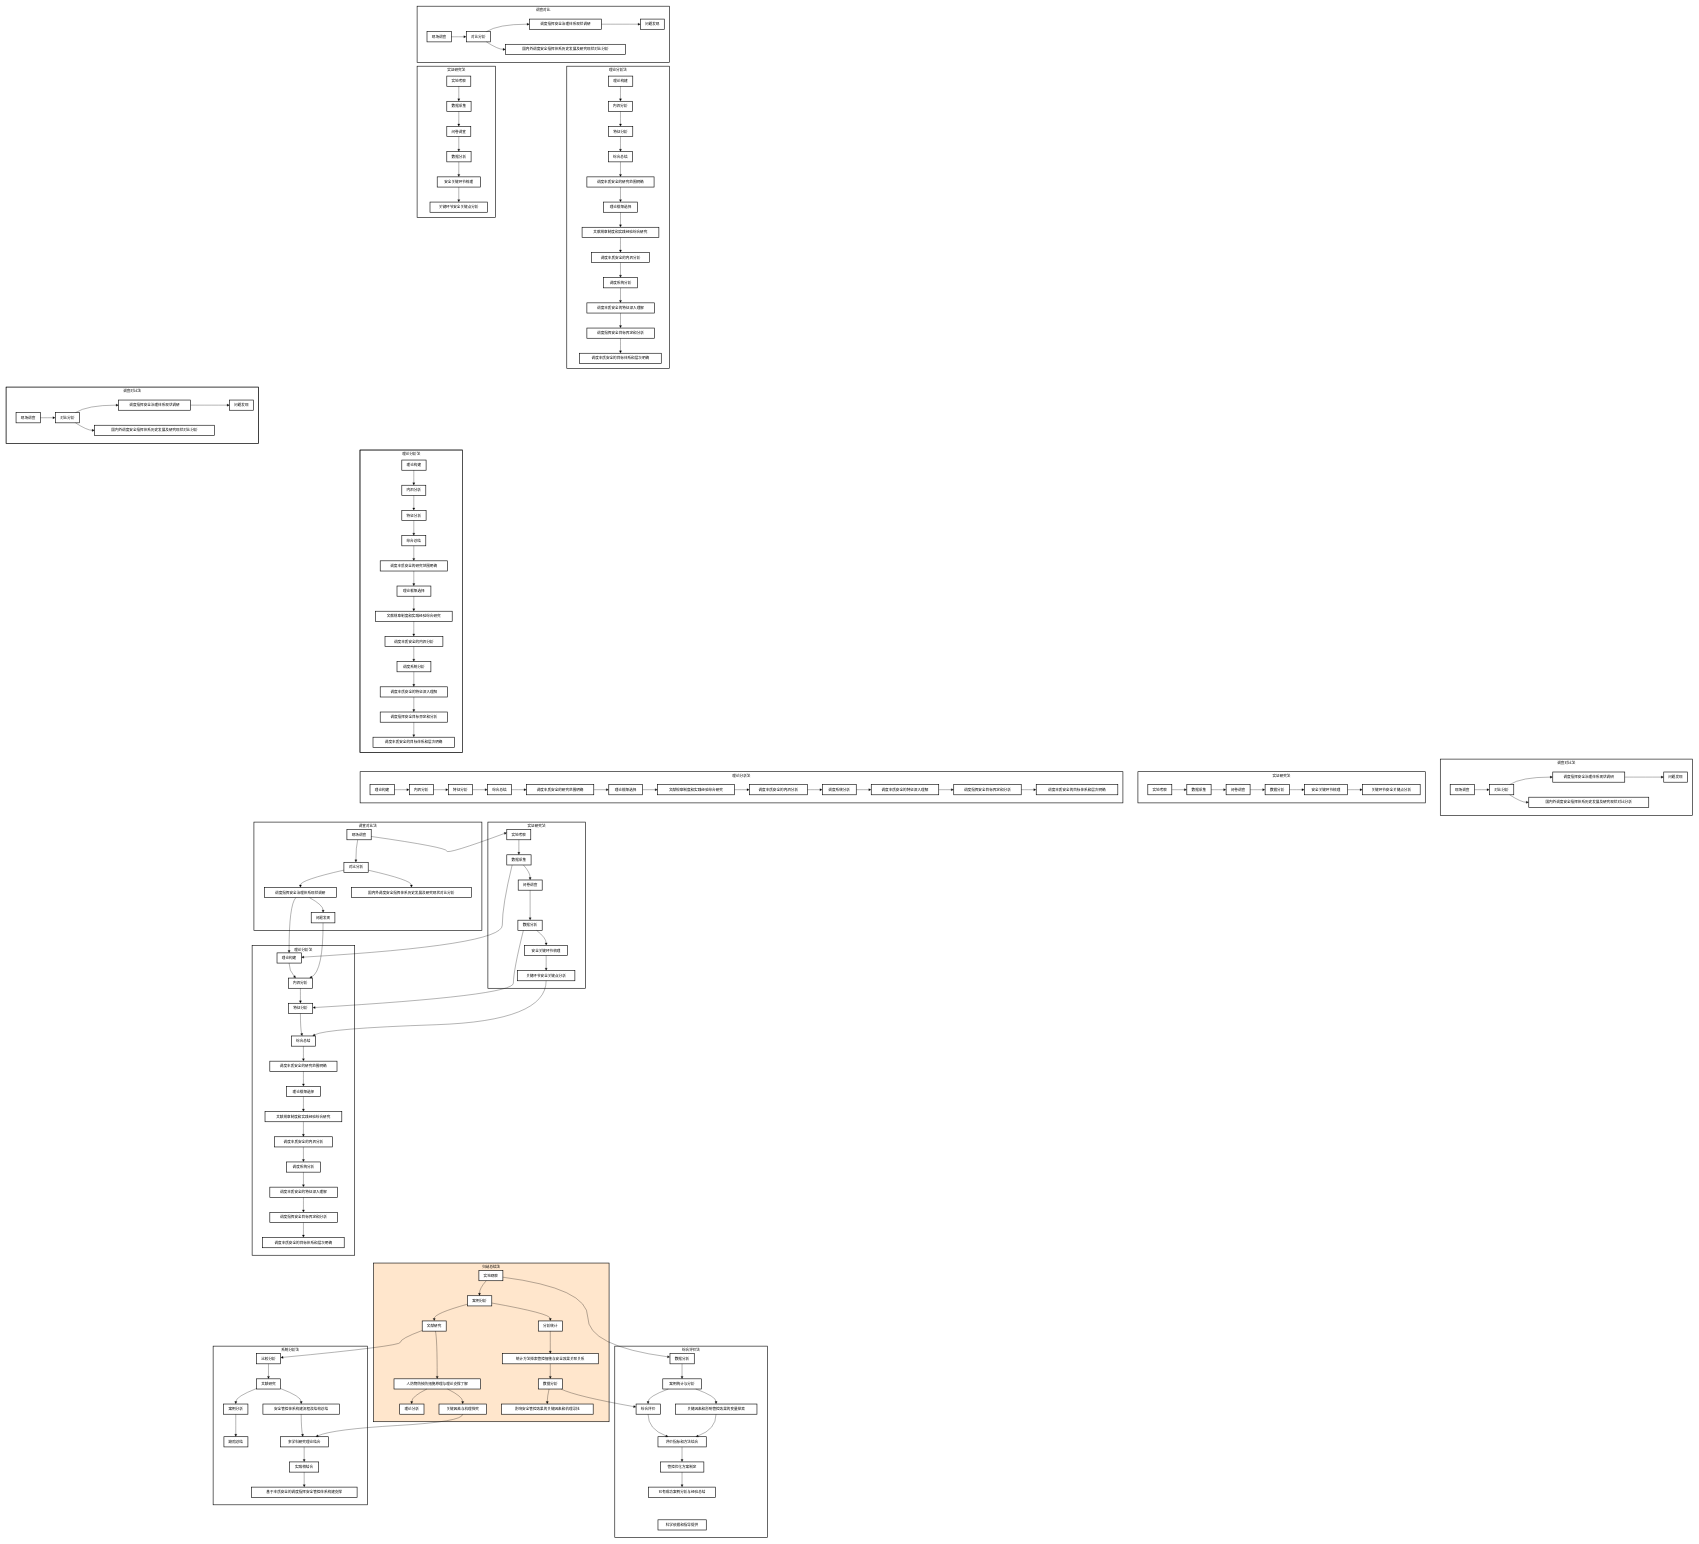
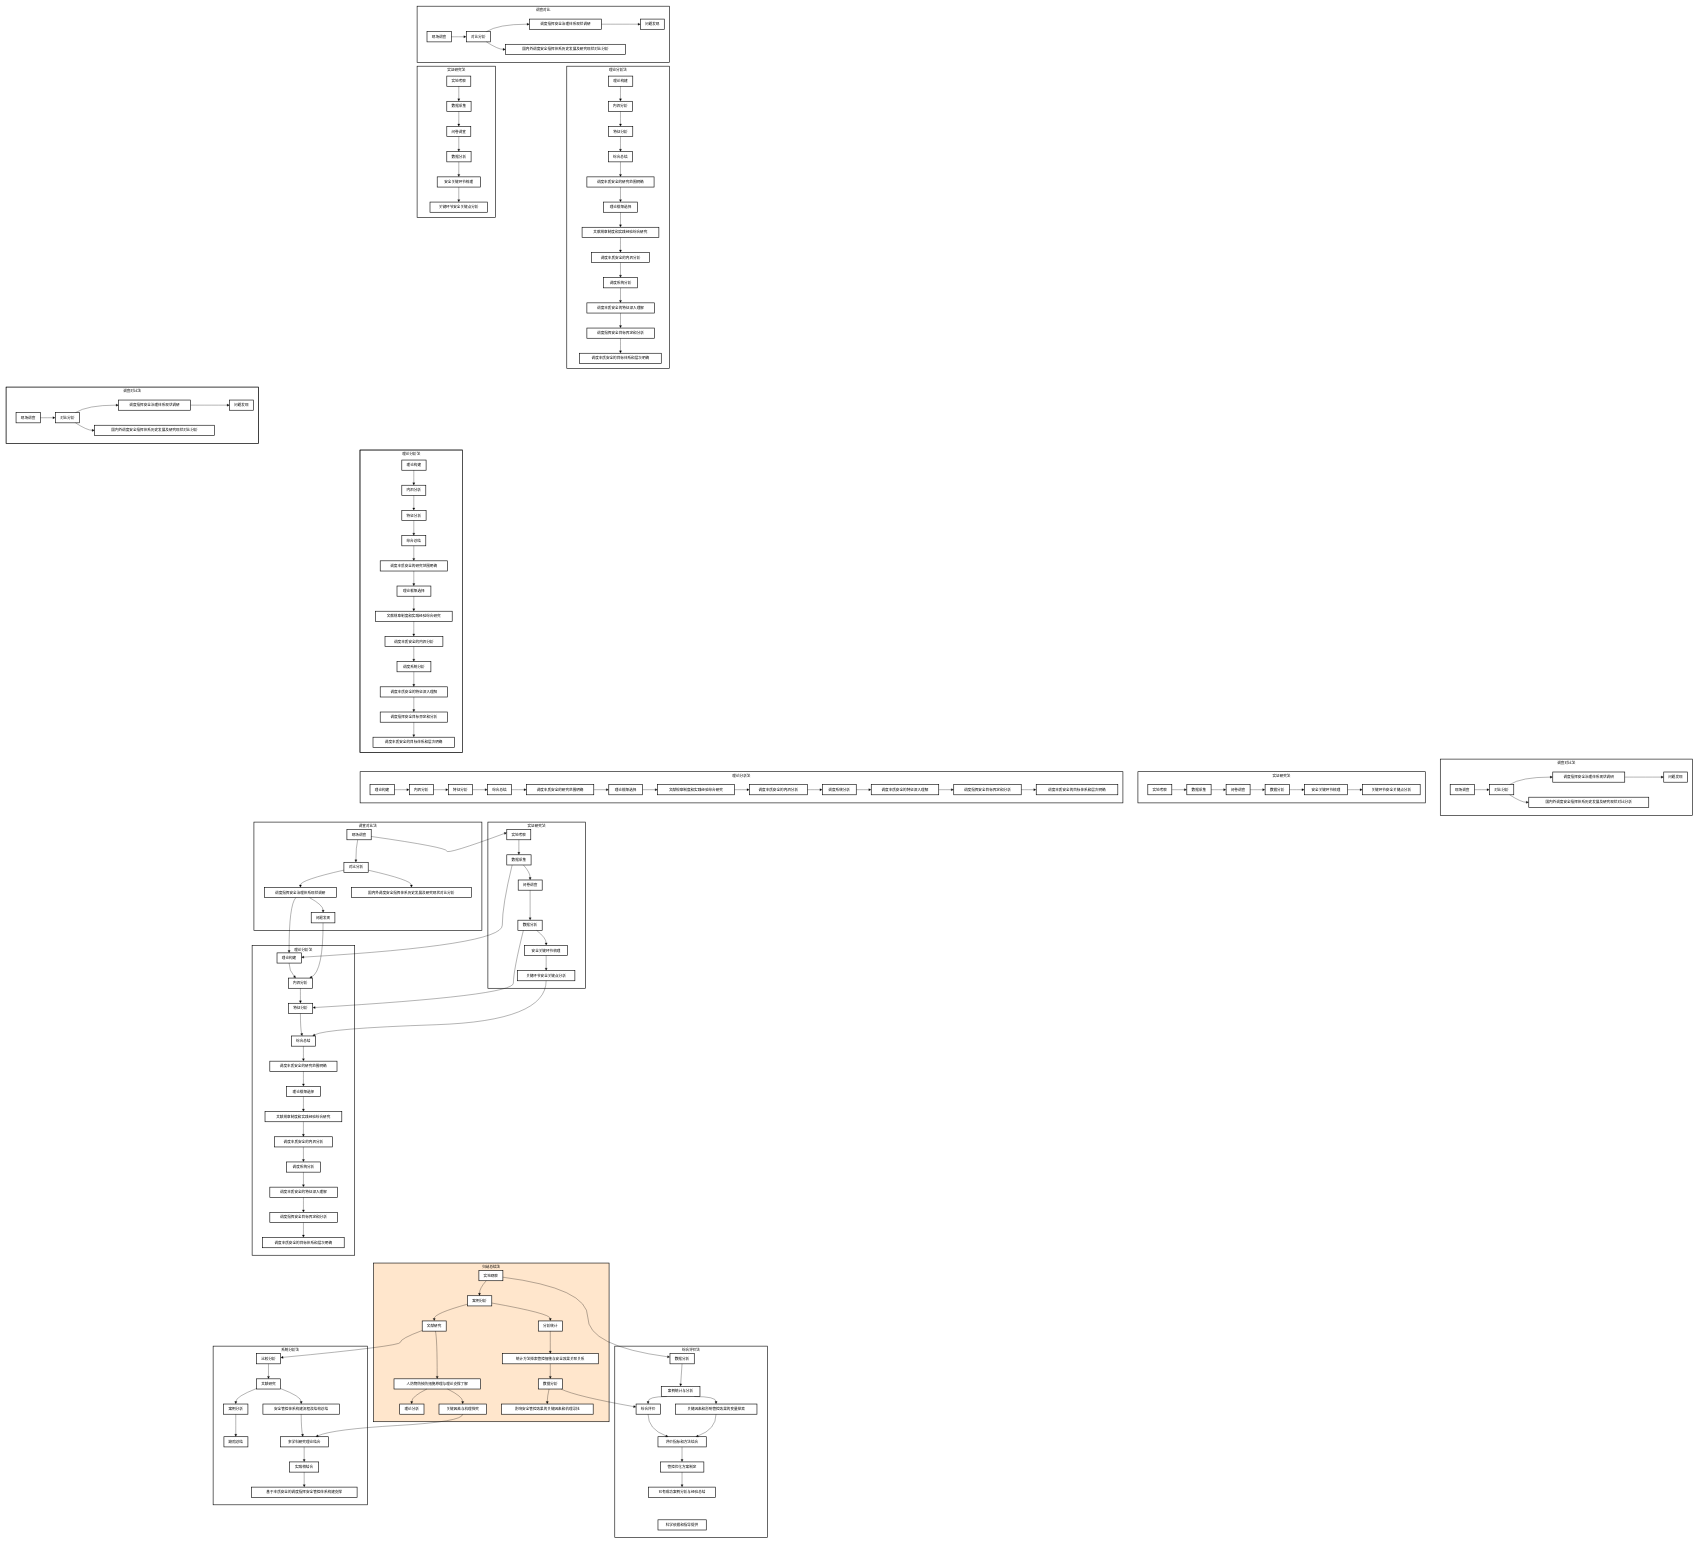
(682, 1384) -> (681, 1392)
